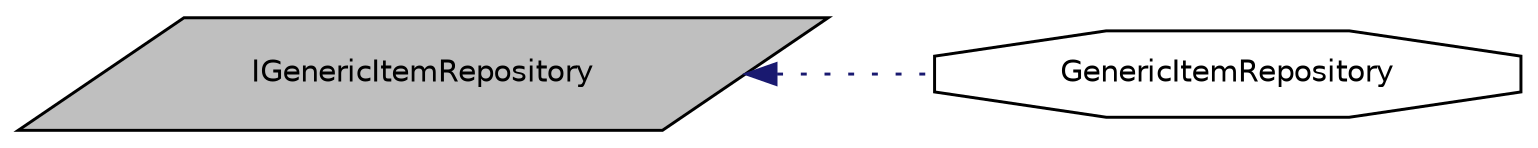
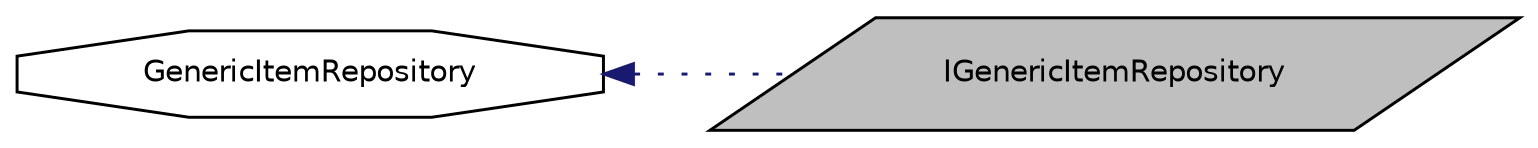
(856, 74) -> (713, 74)
